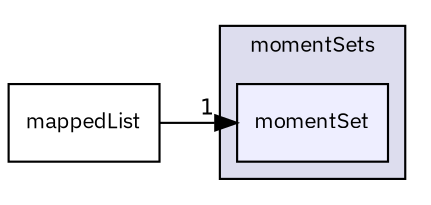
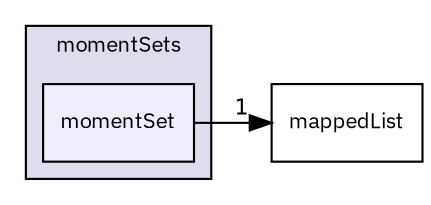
(187, 123) -> (224, 123)
